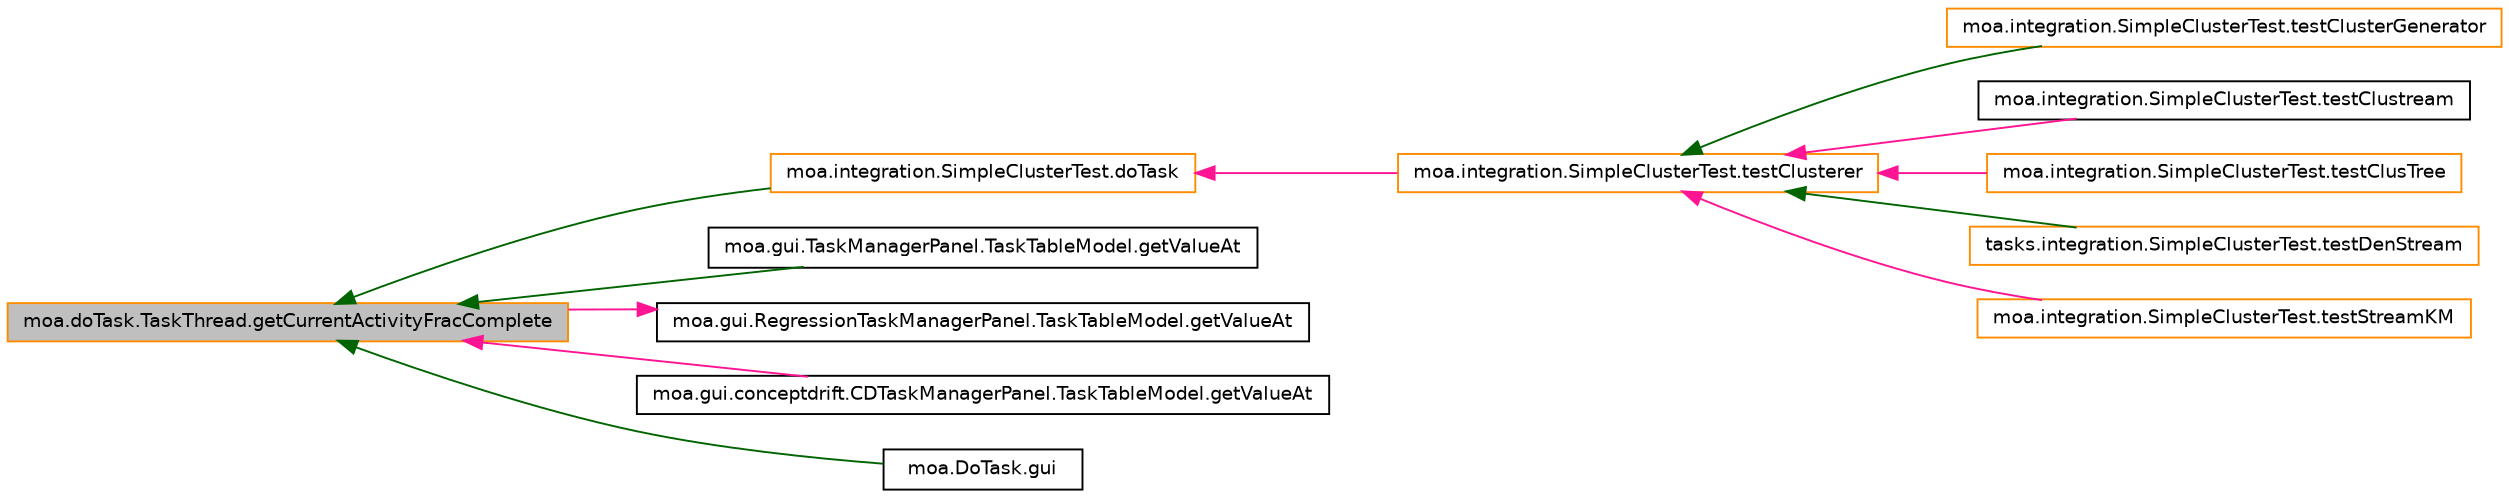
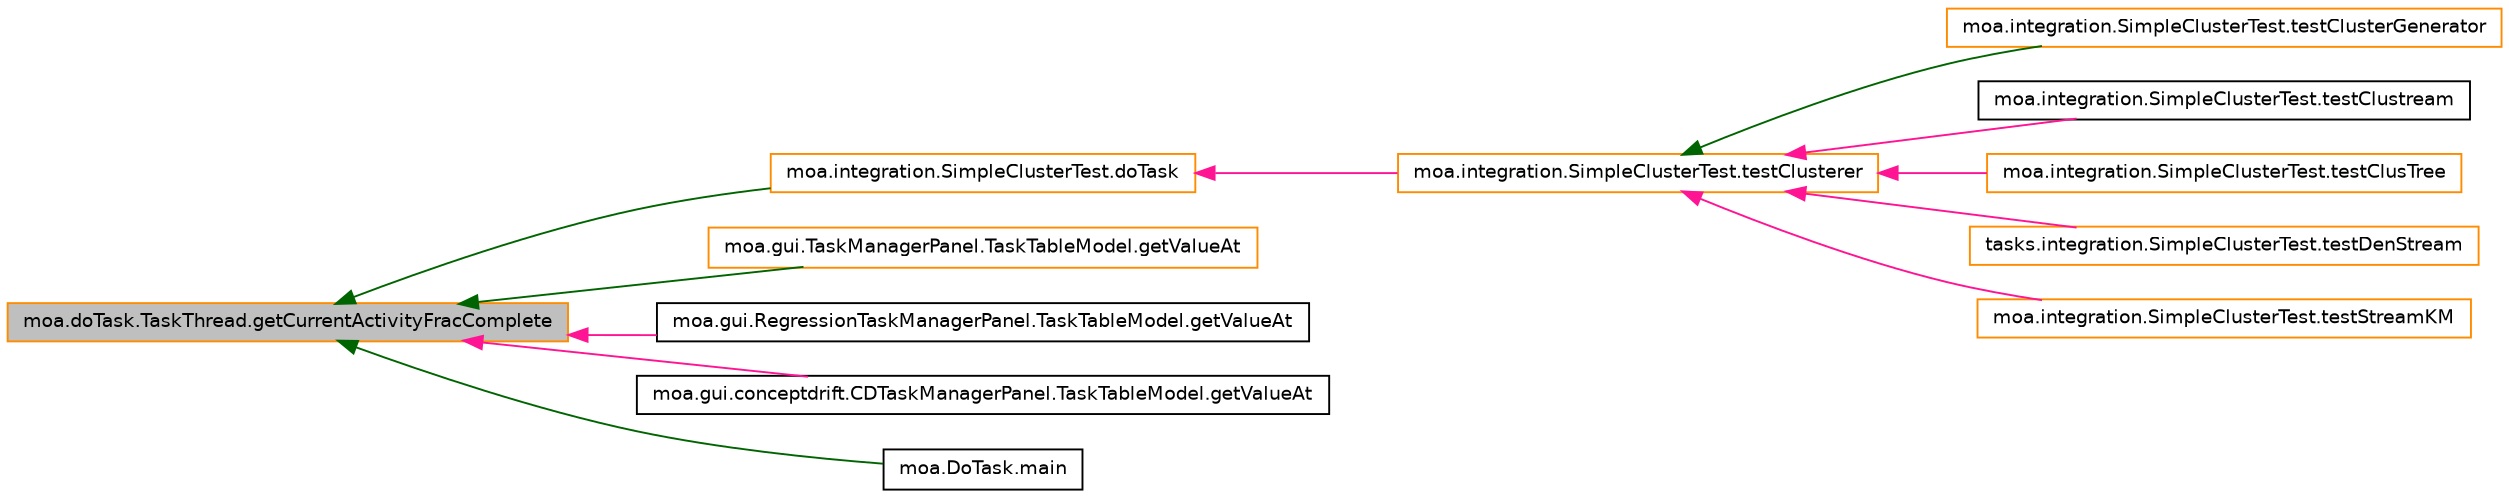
(1941, 211) -> (1941, 211)
(983, 248) -> (983, 248)
(603, 309) -> (622, 335)
(983, 470) -> (983, 470)
